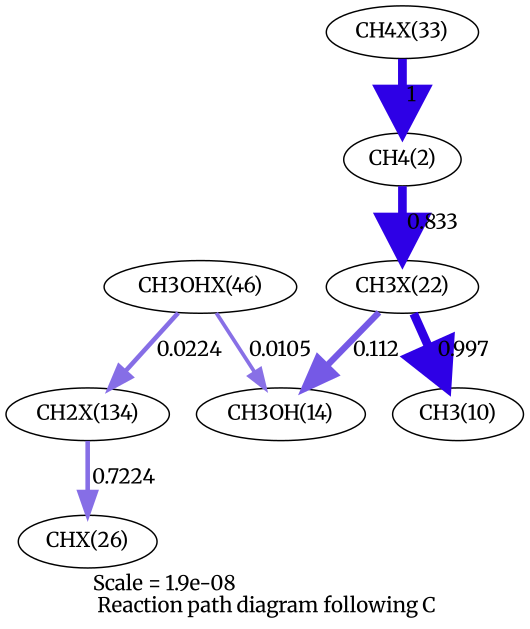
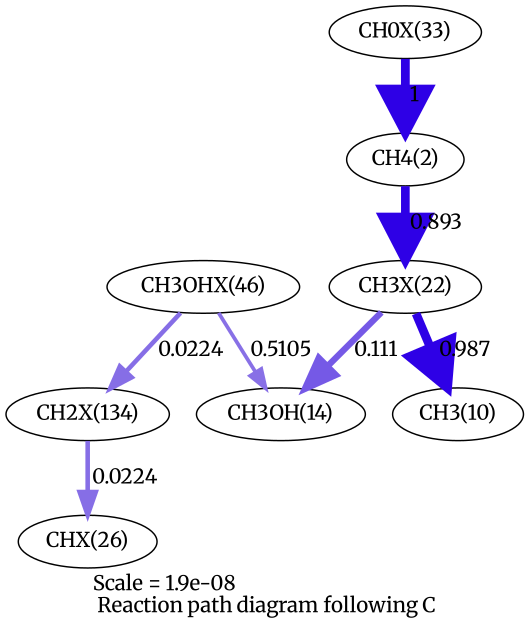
(402, 32) -> (405, 32)
(431, 223) -> (435, 223)
(278, 351) -> (279, 351)
(374, 351) -> (374, 351)
(462, 351) -> (463, 351)
(121, 478) -> (123, 478)
